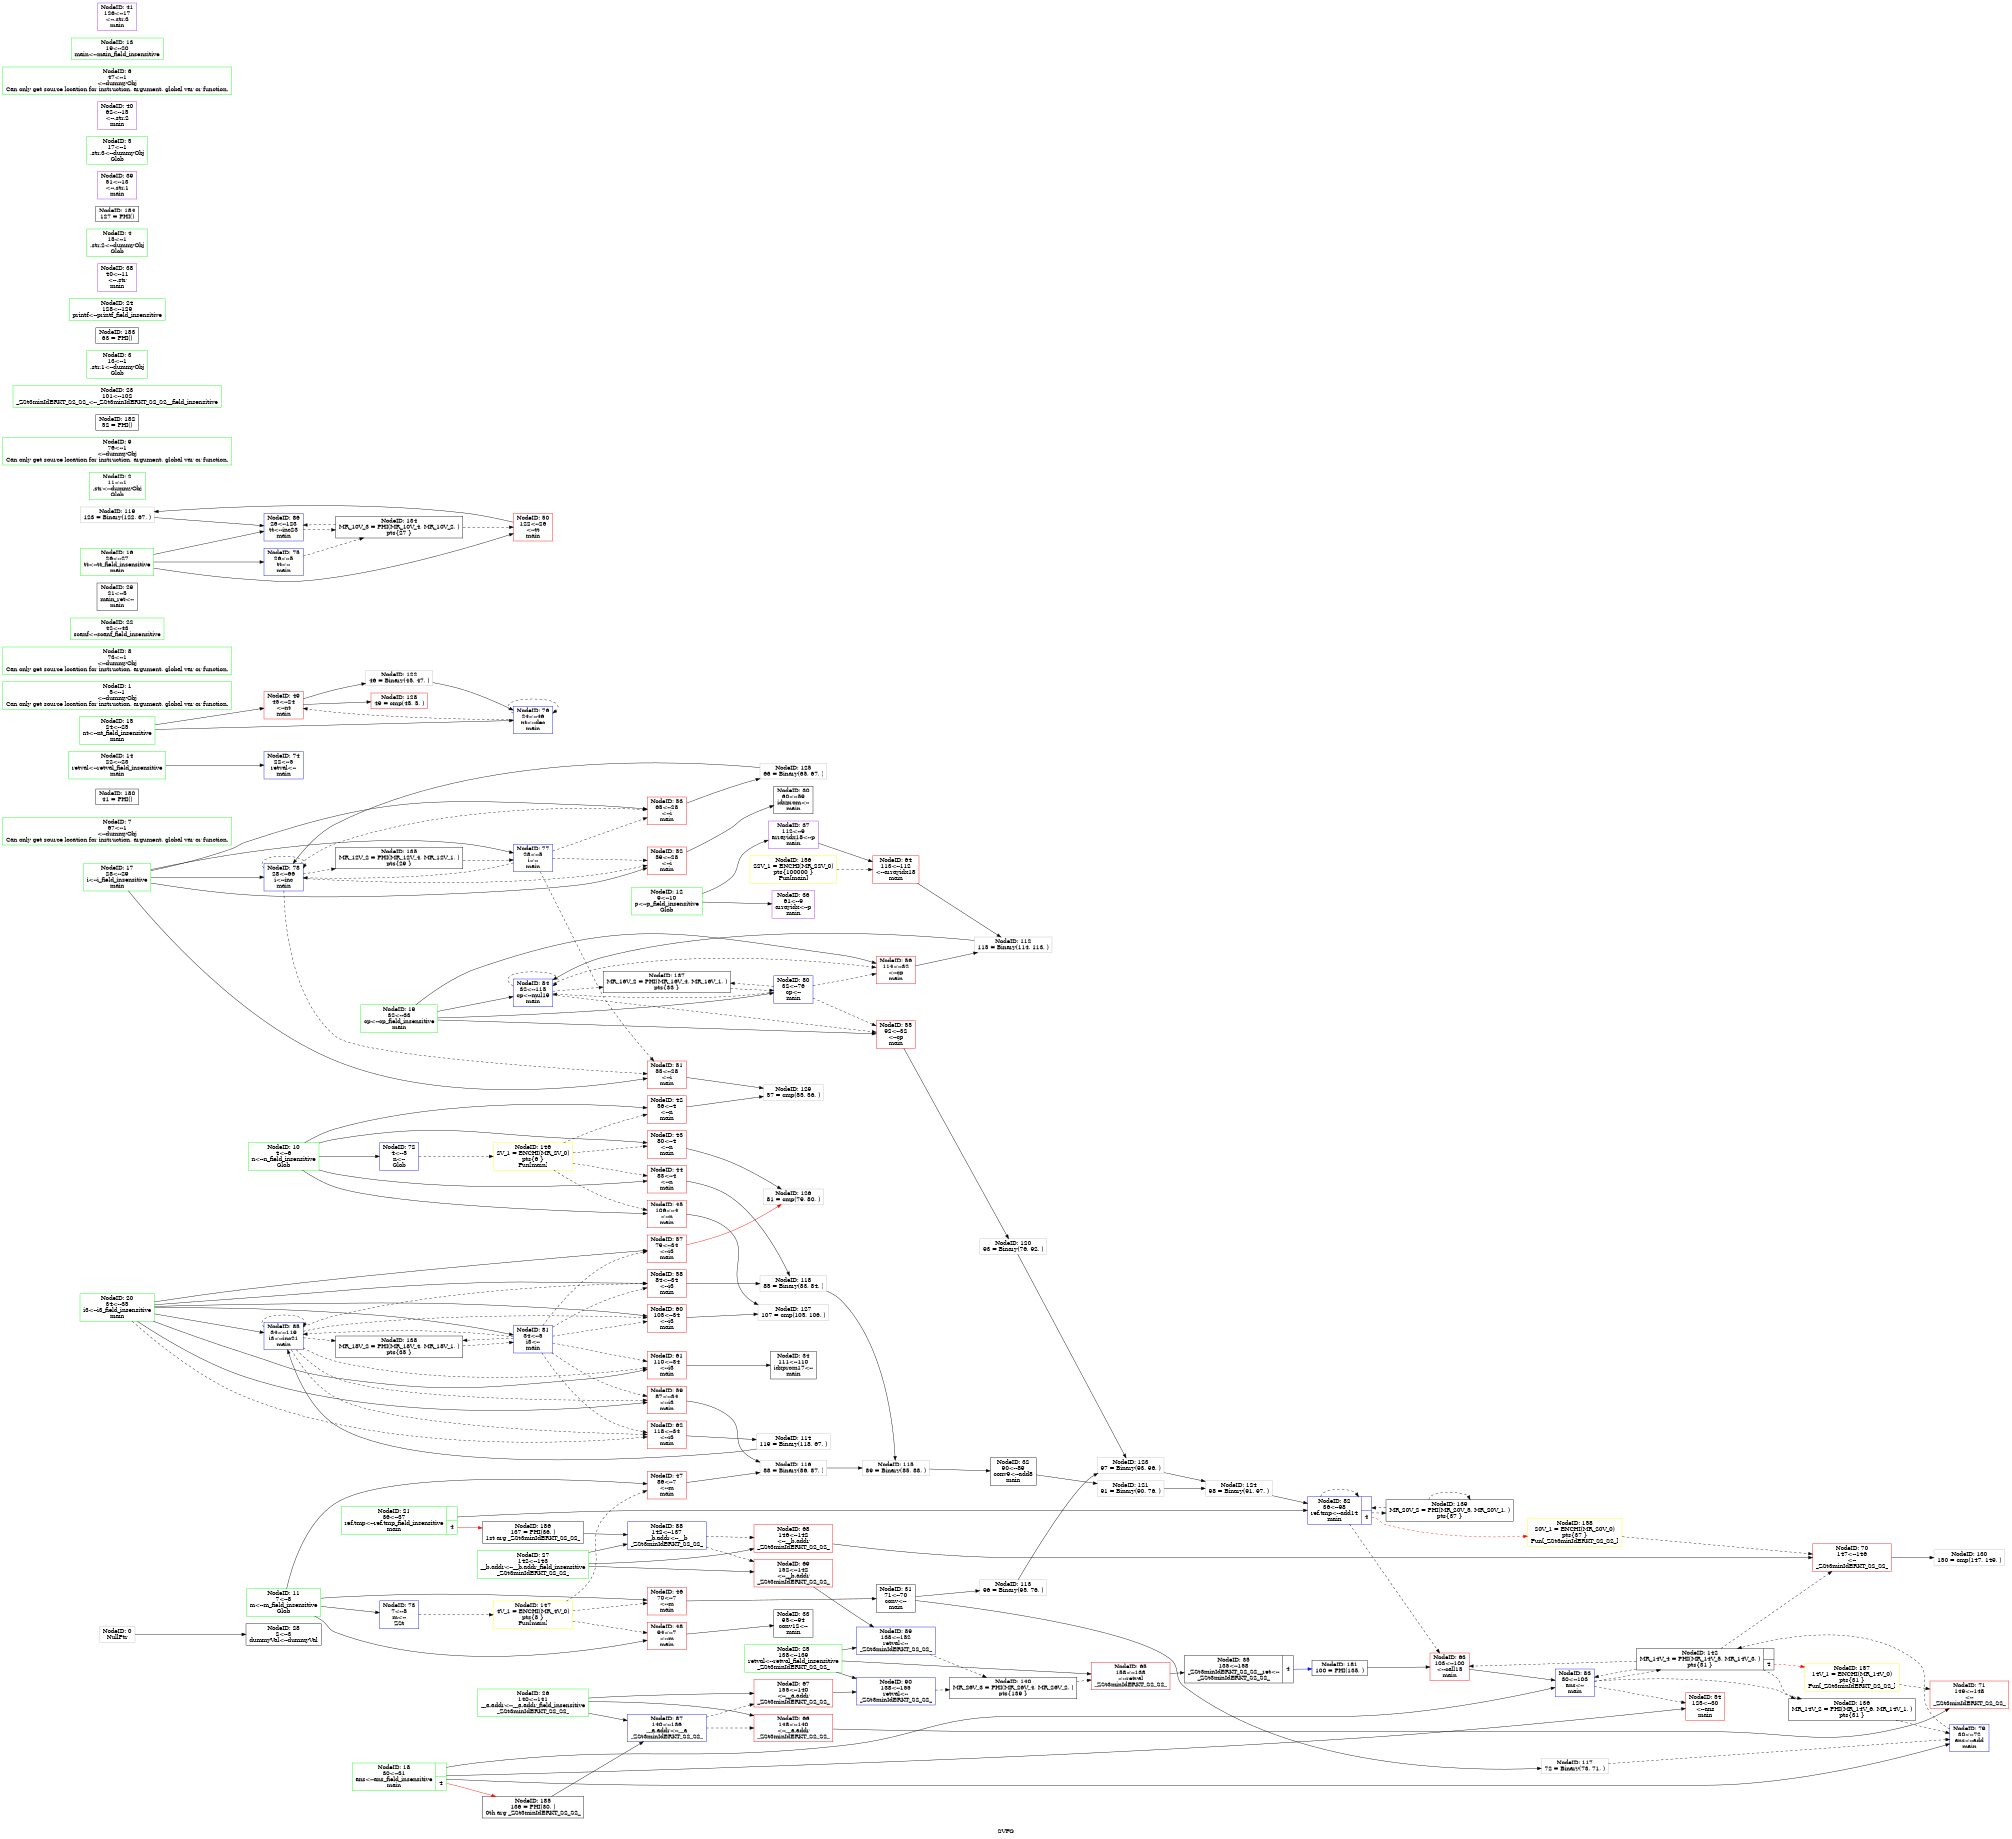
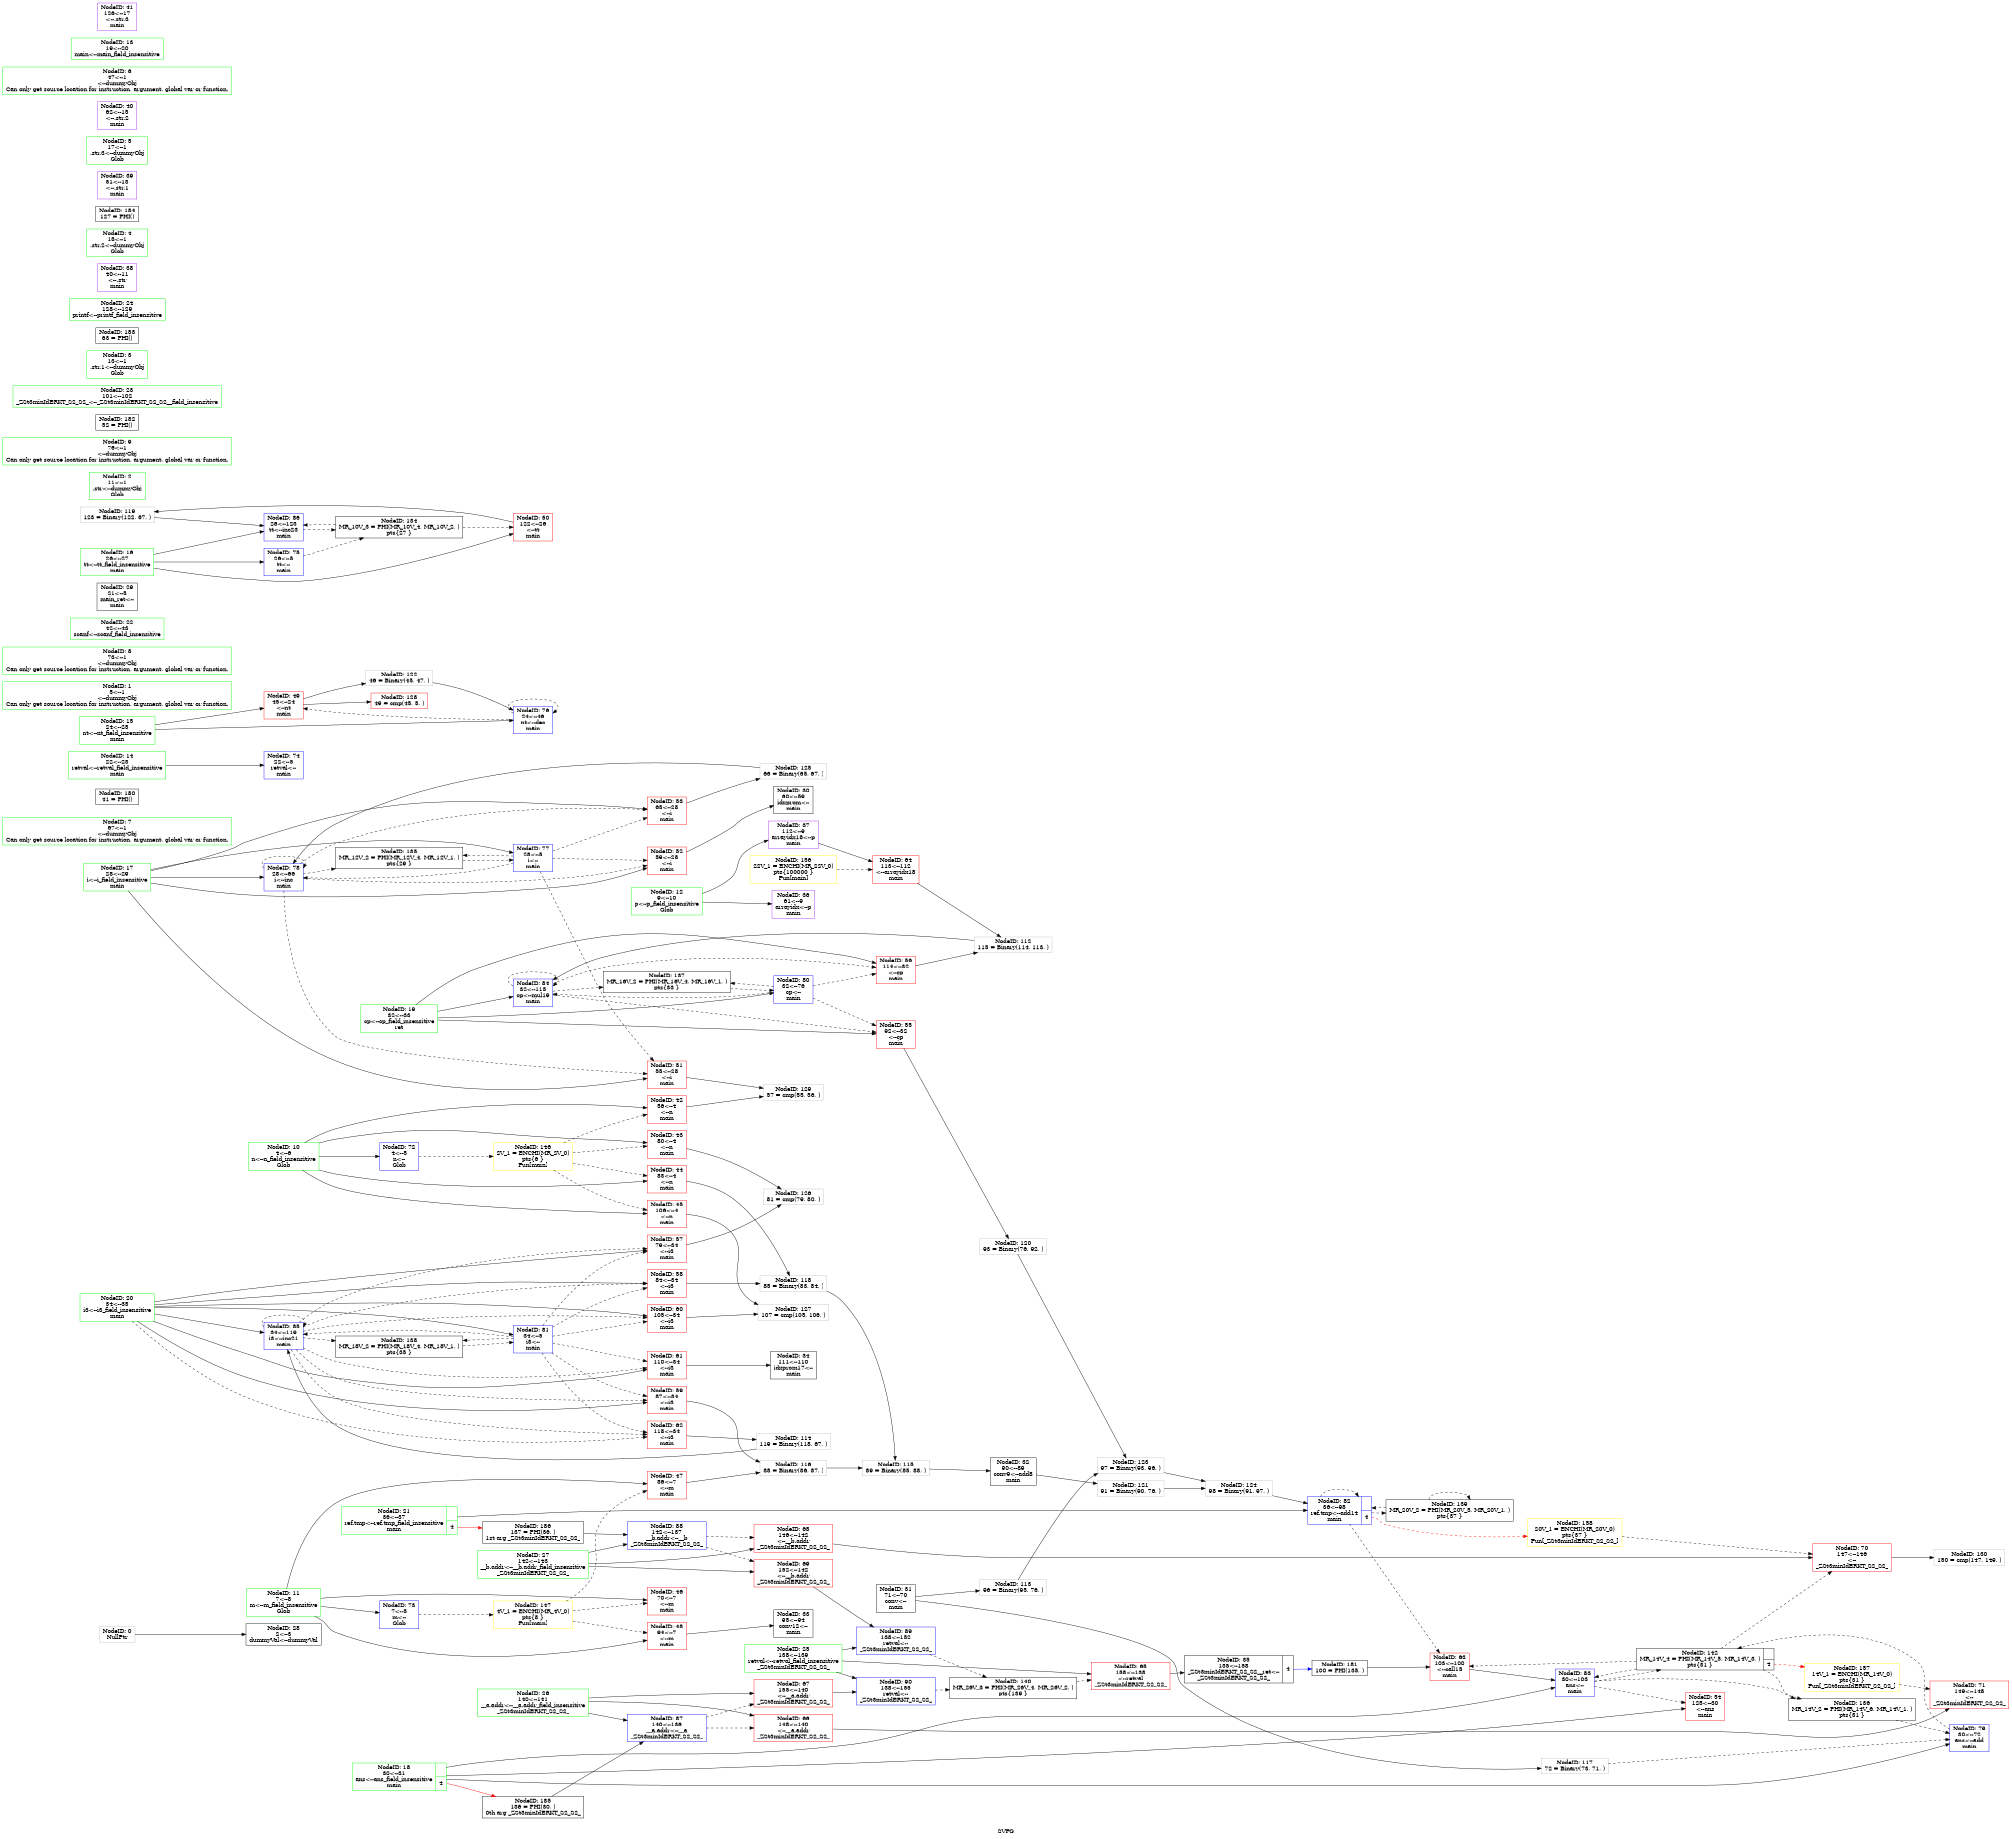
none -> (490, 855)
(399, 1028) -> (399, 1028)
(734, 1230) -> (734, 1230)
none -> (483, 1262)
(779, 1600) -> none
(399, 1624) -> (399, 1624)
